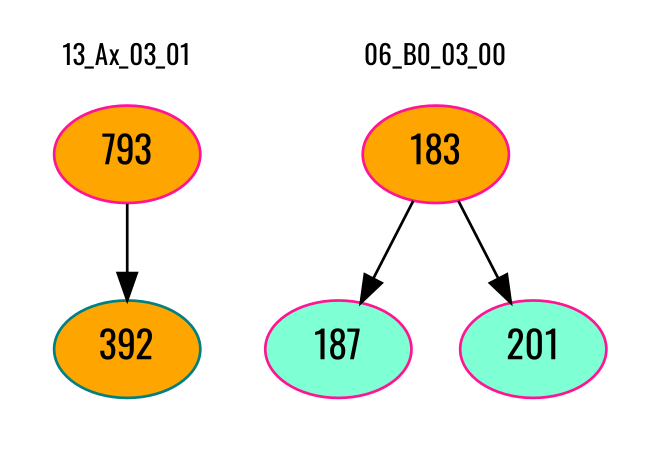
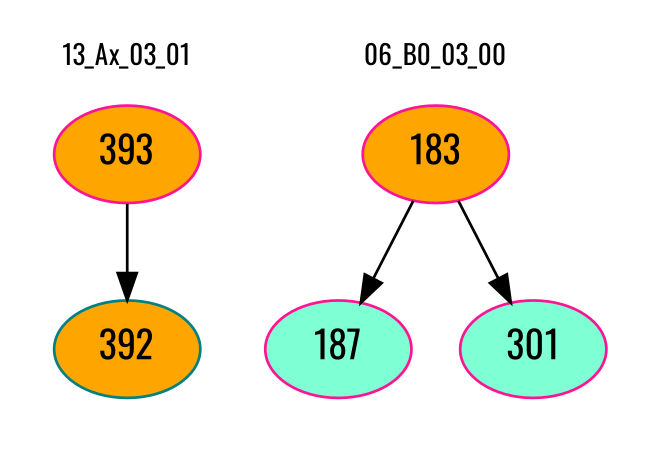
(127, 154) -> (127, 154)
(533, 349) -> (533, 349)
